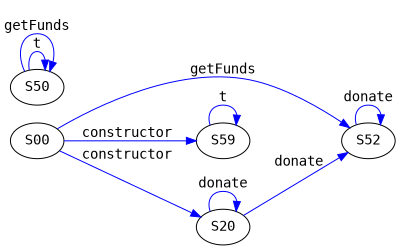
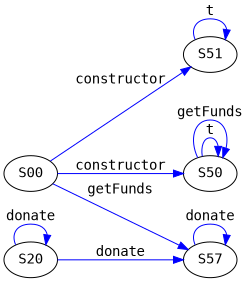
(223, 141) -> (210, 55)
(368, 141) -> (210, 260)
(126, 182) -> (115, 174)
